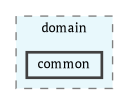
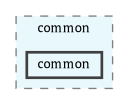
(64, 29) -> (64, 29)
